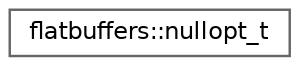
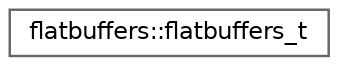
(150, 33) -> (169, 33)
